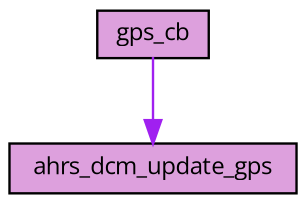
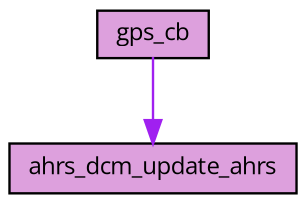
(153, 168) -> (153, 168)
